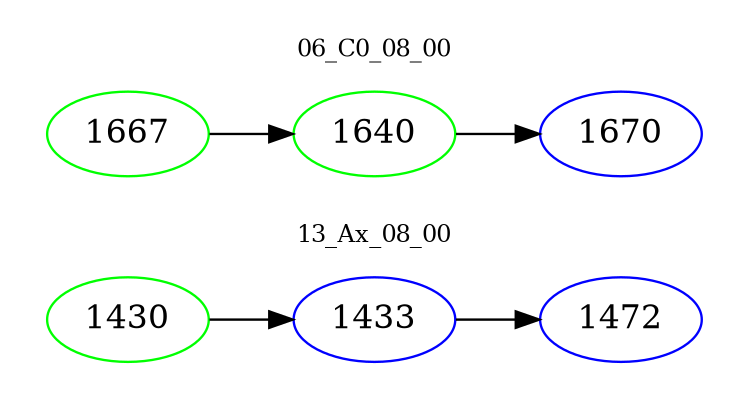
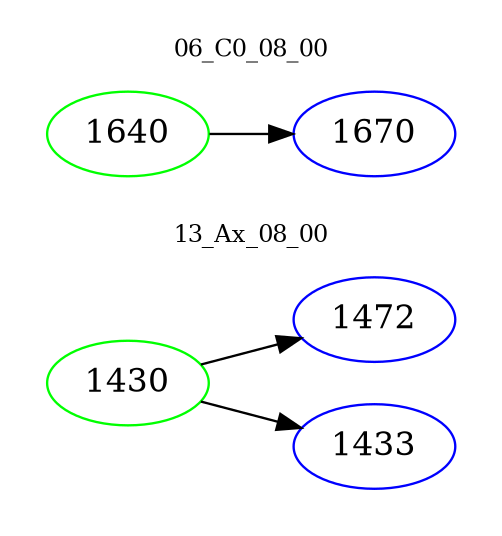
(128, 134) -> none
(486, 320) -> (239, 354)
